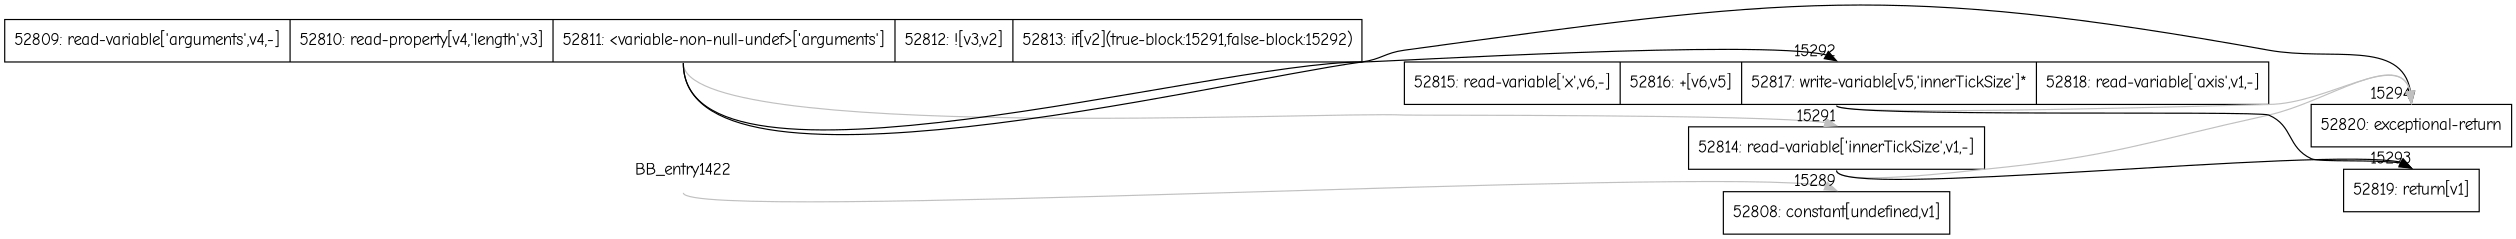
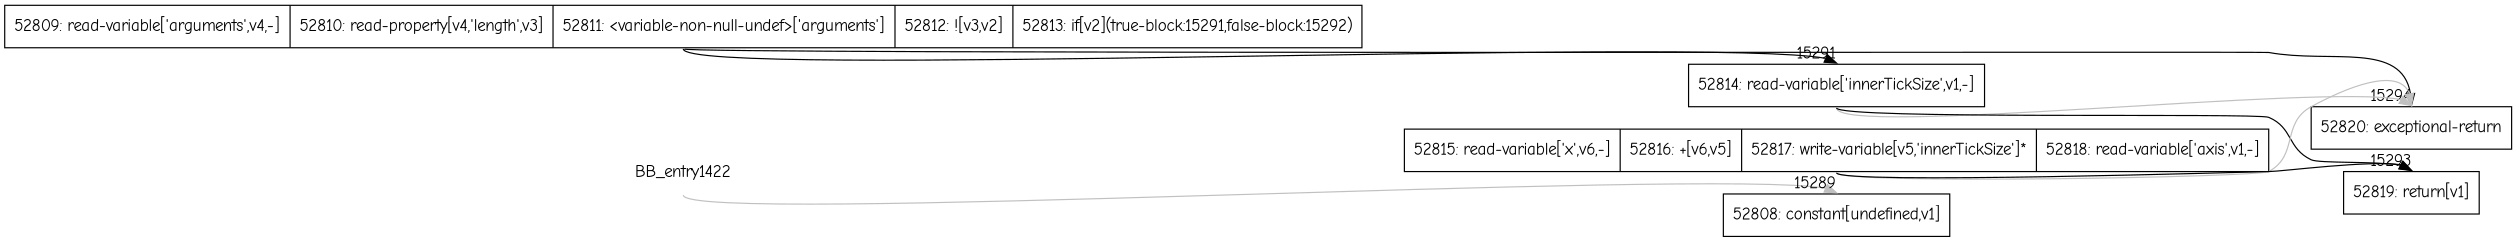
(1239, 76) -> none
(1248, 117) -> (1025, 59)
